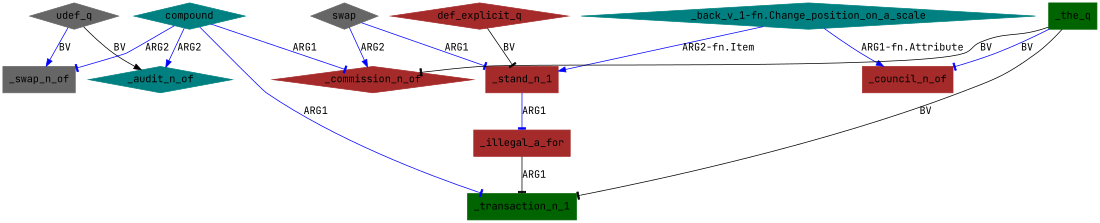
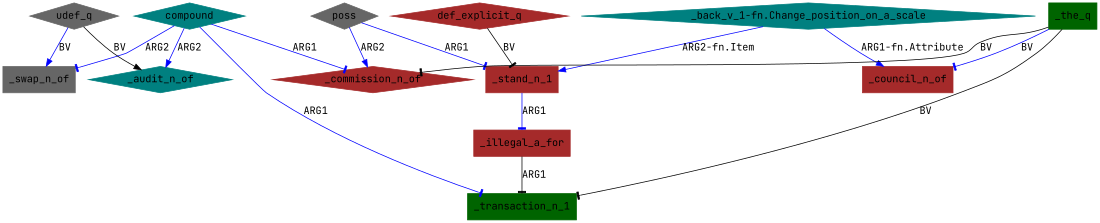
(344, 16) -> (344, 16)
